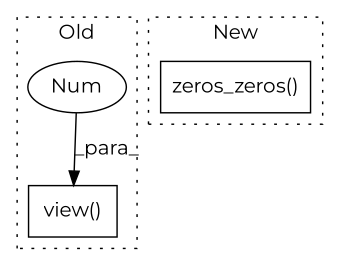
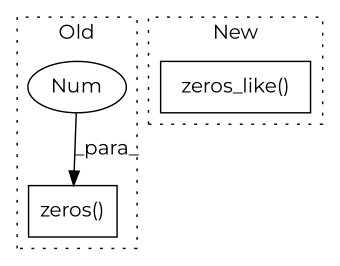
(236, 87) -> (236, 87)
(73, 211) -> (73, 211)
